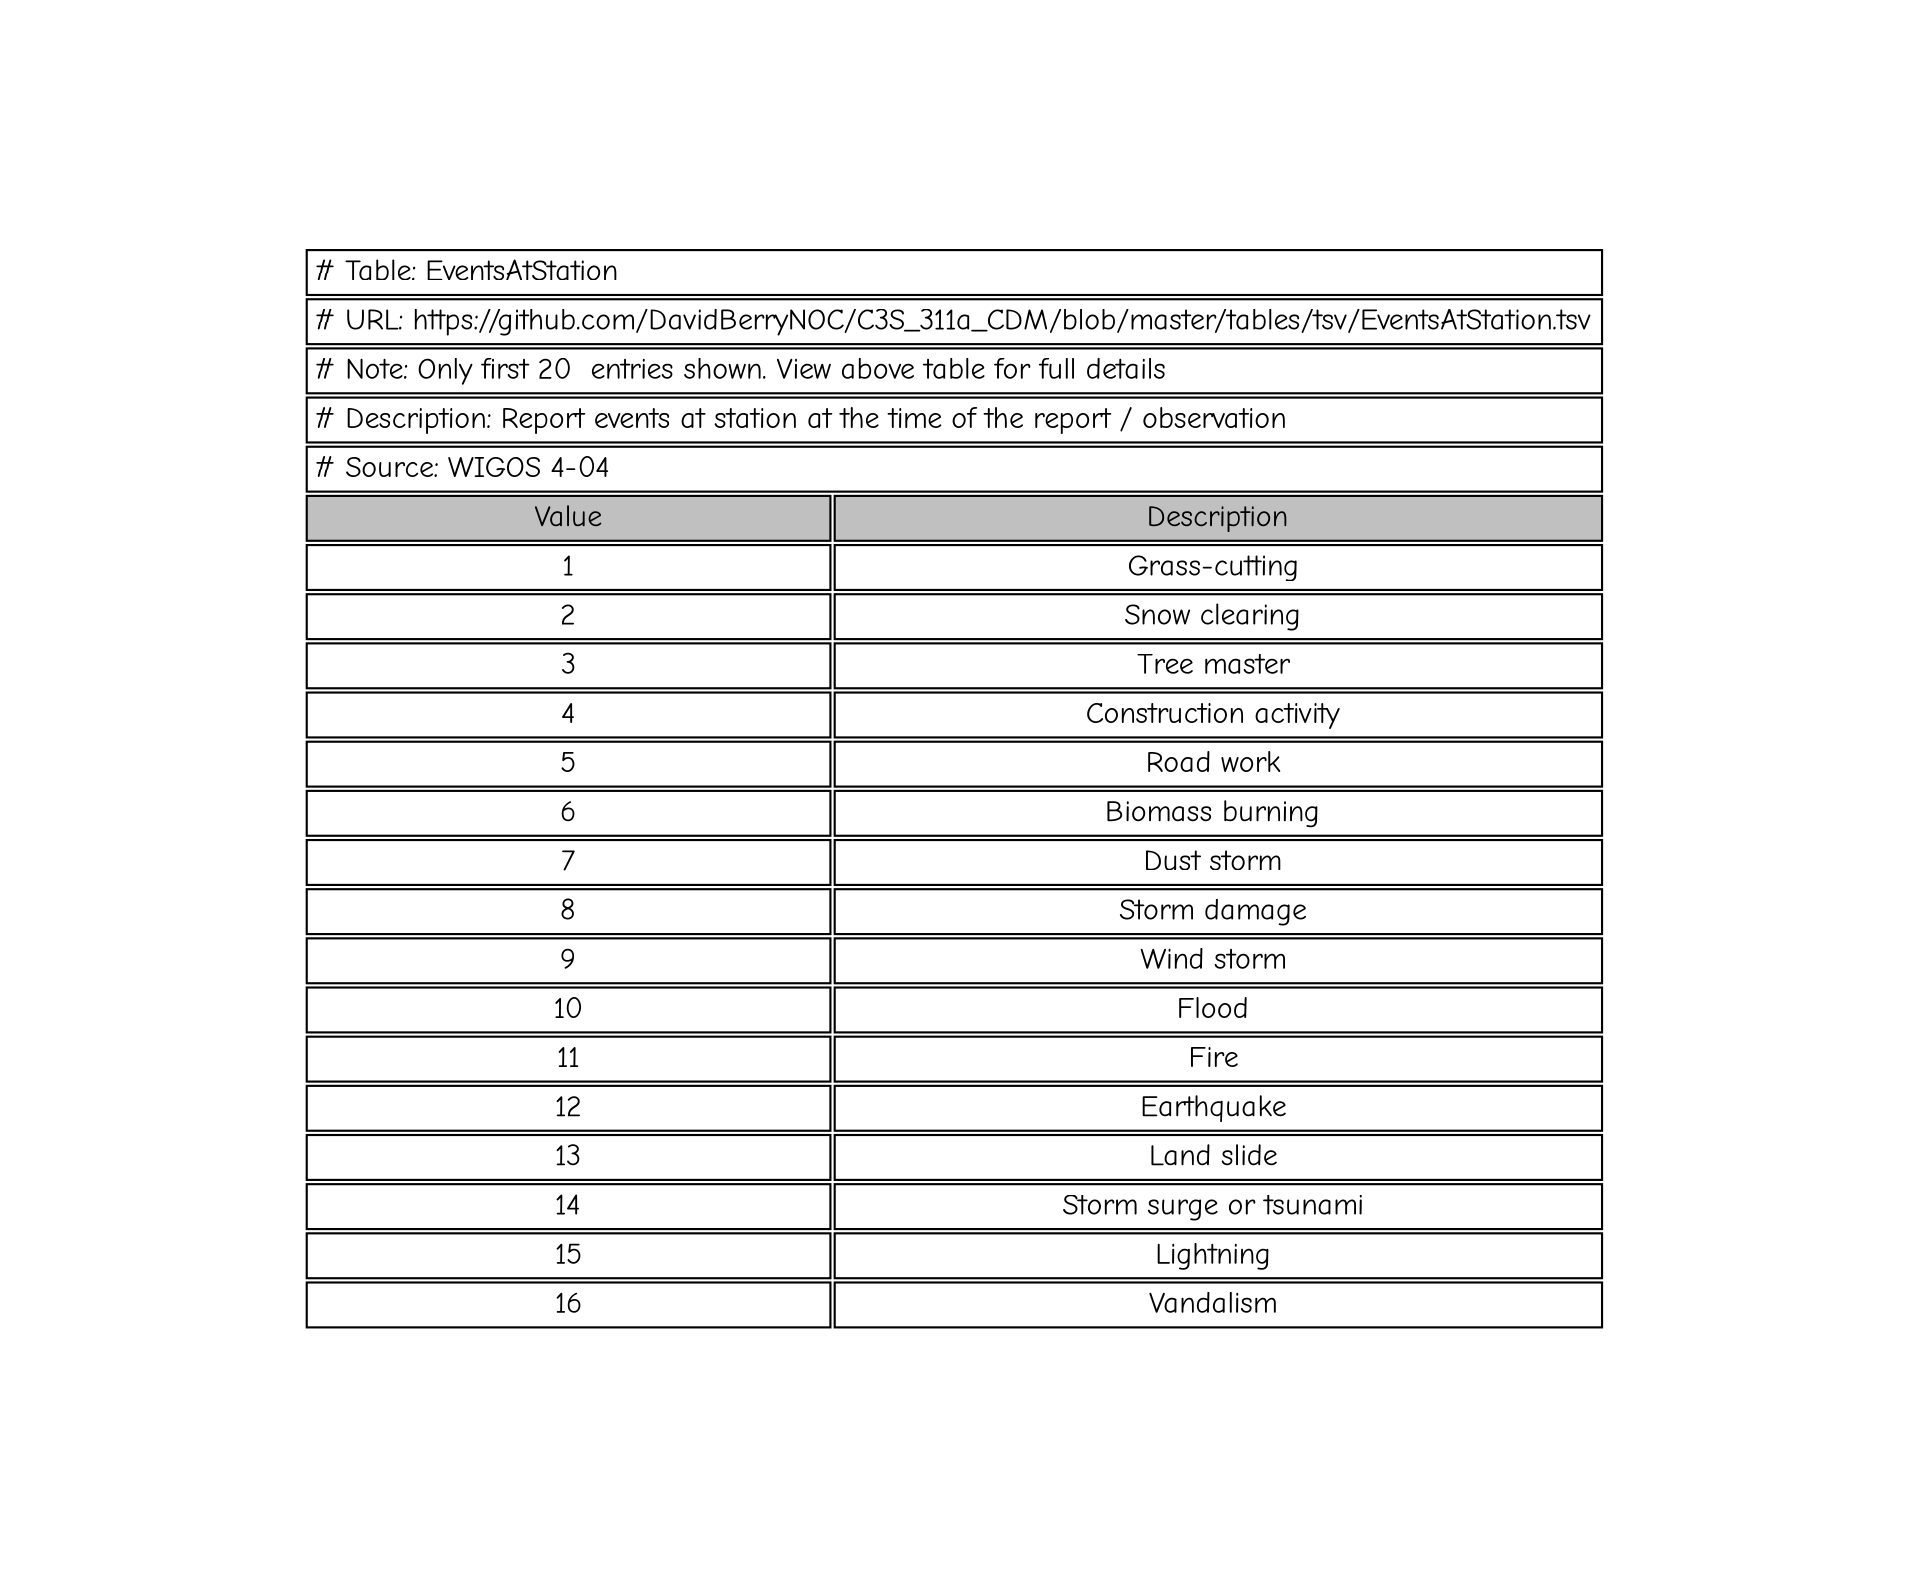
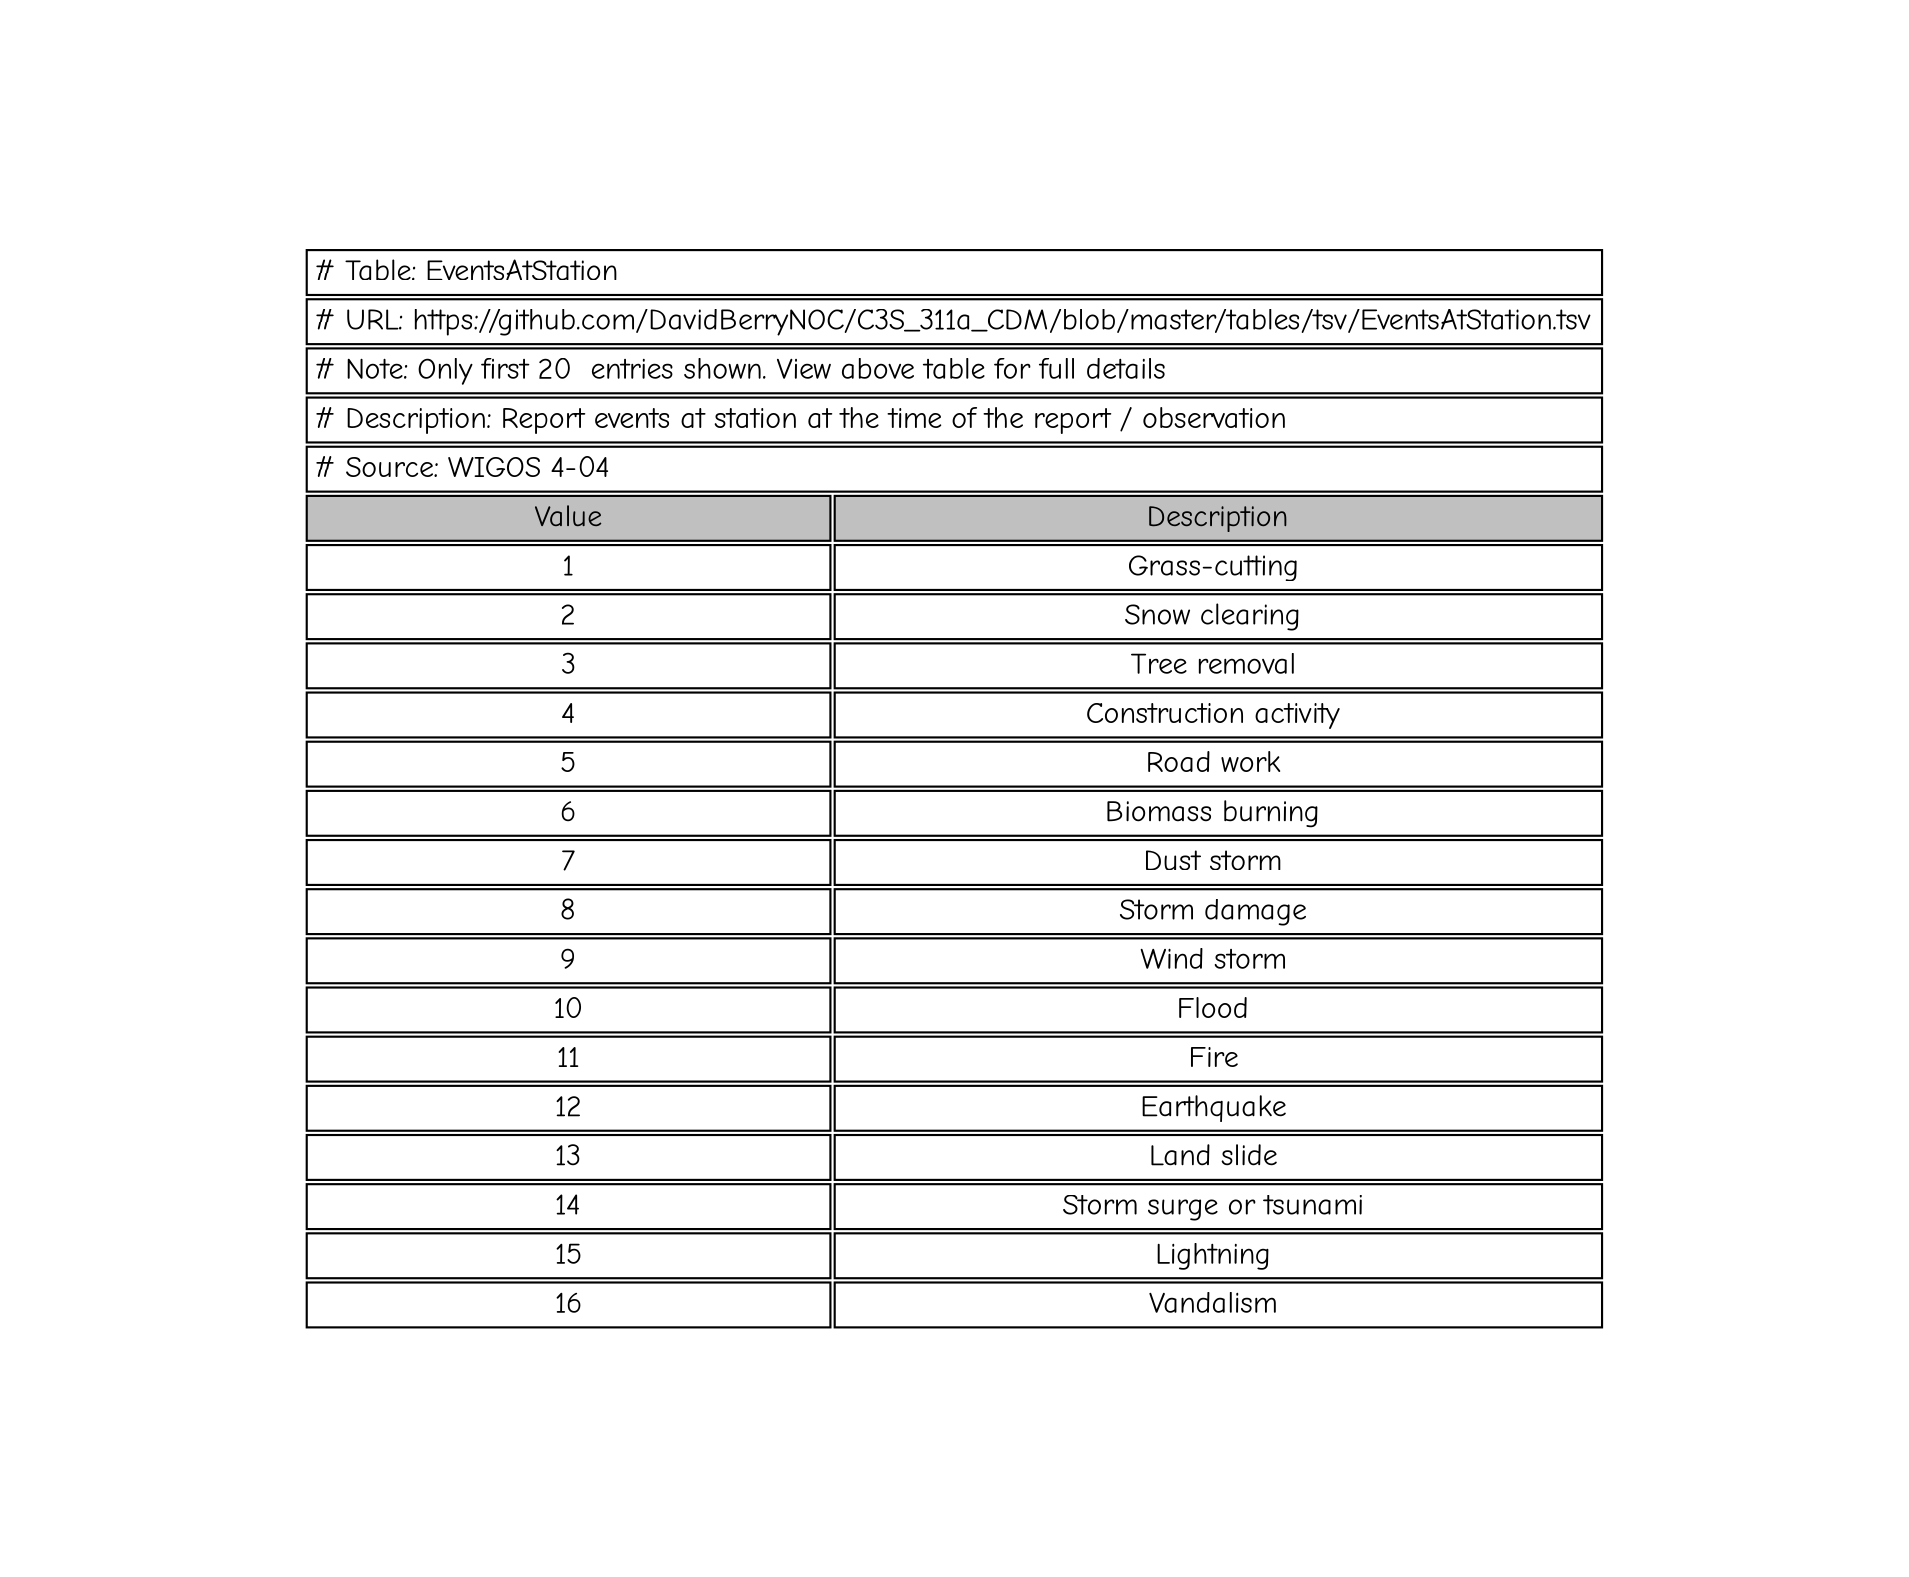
(1218, 665) -> (1218, 665)
